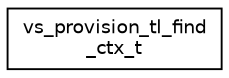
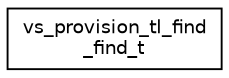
(115, 39) -> (115, 39)
